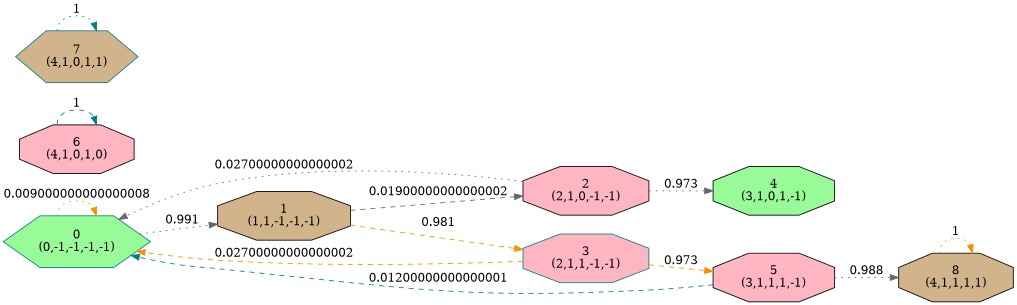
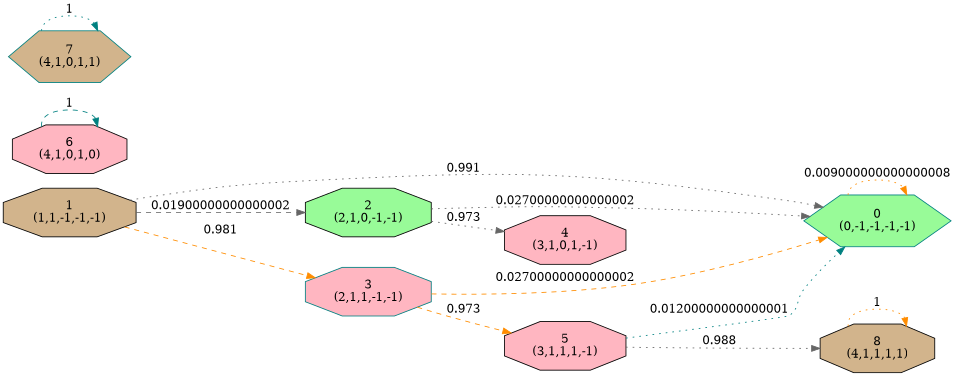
(586, 191) -> (368, 213)
(774, 191) -> (565, 240)
(174, 230) -> (473, 175)
(425, 290) -> (748, 322)
